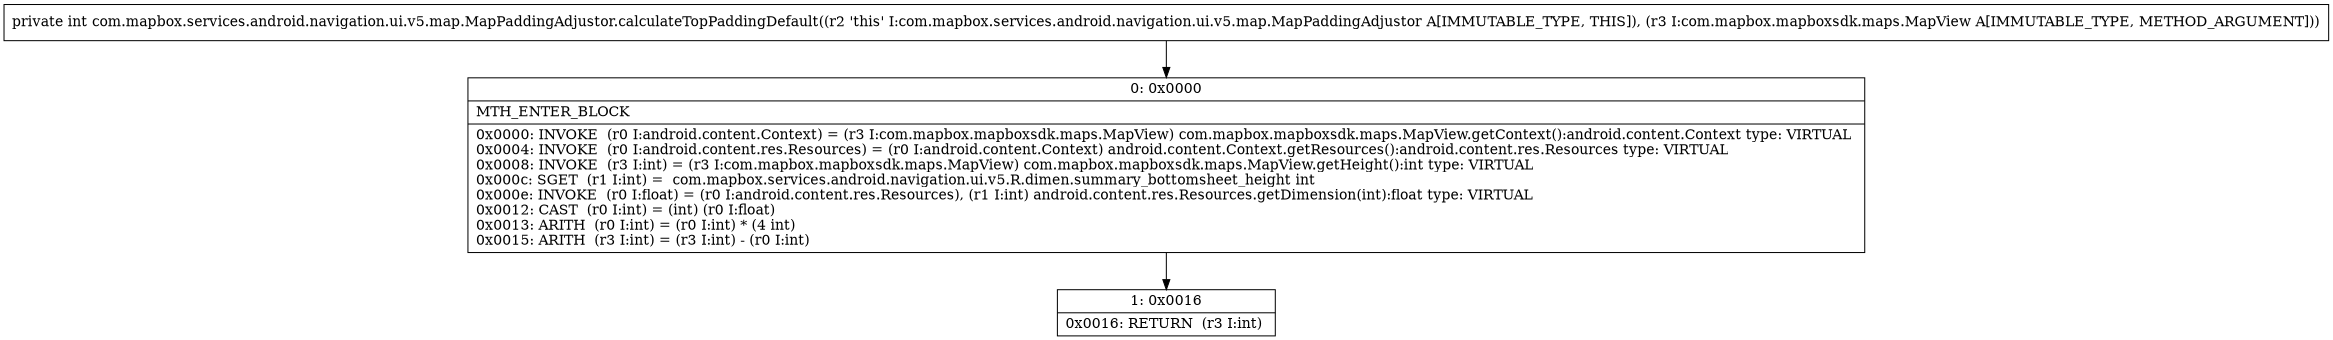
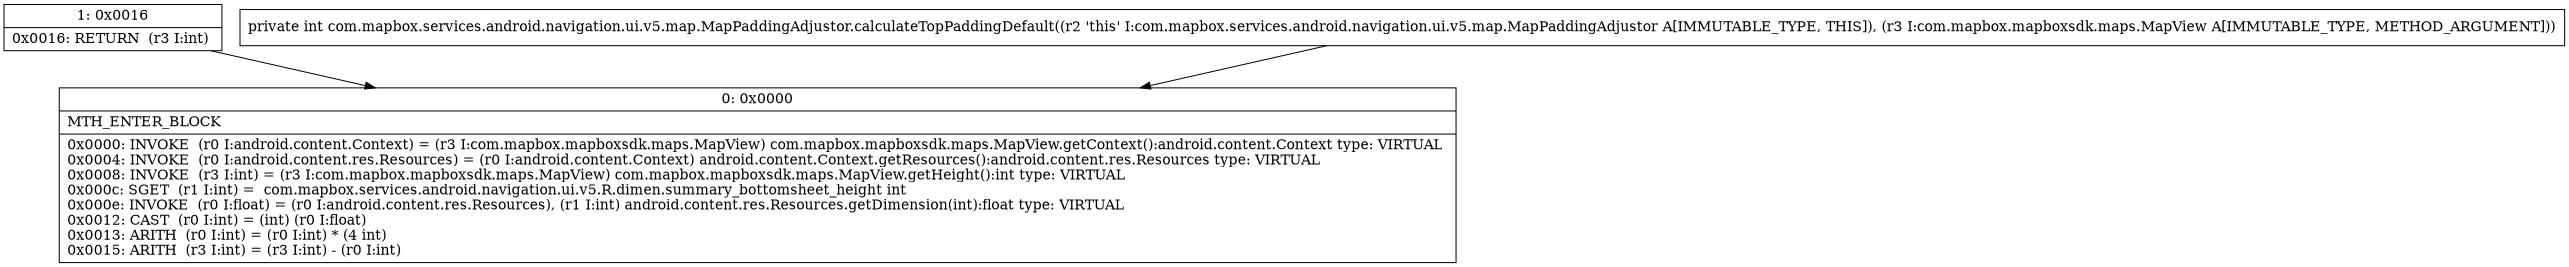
(1166, 266) -> (288, 68)
